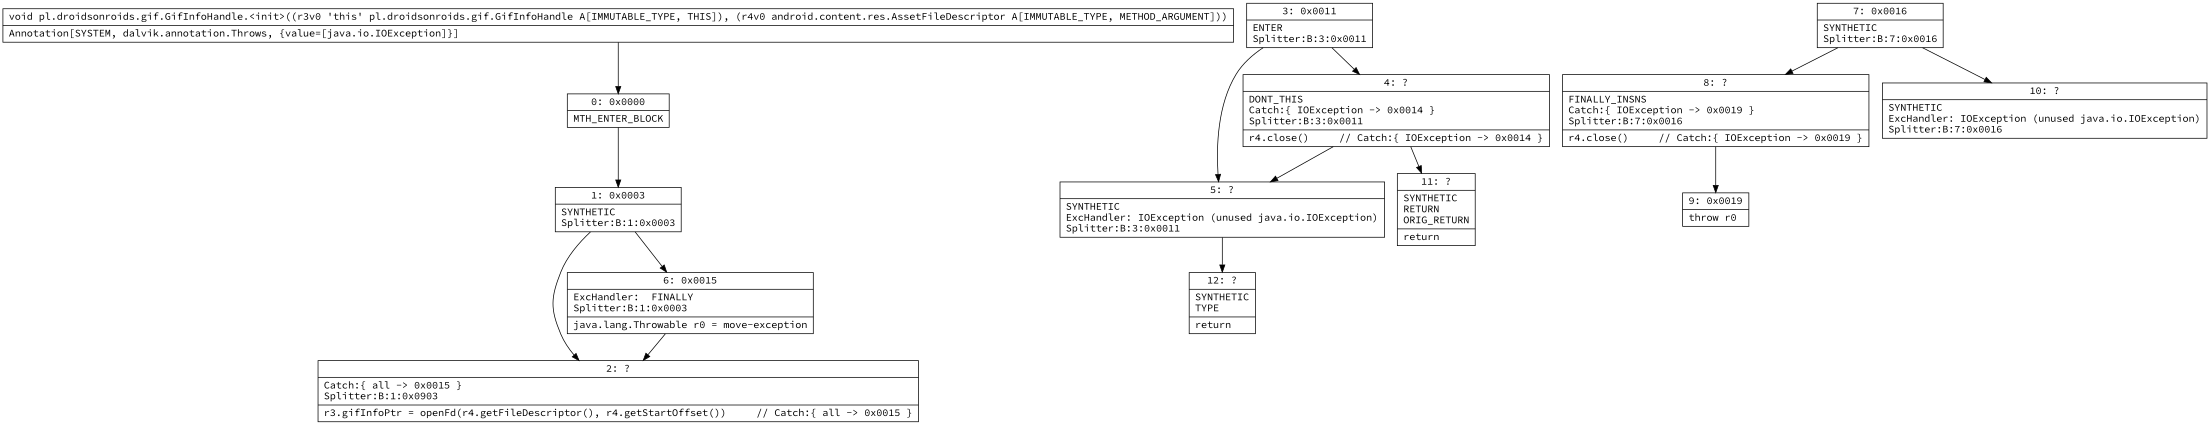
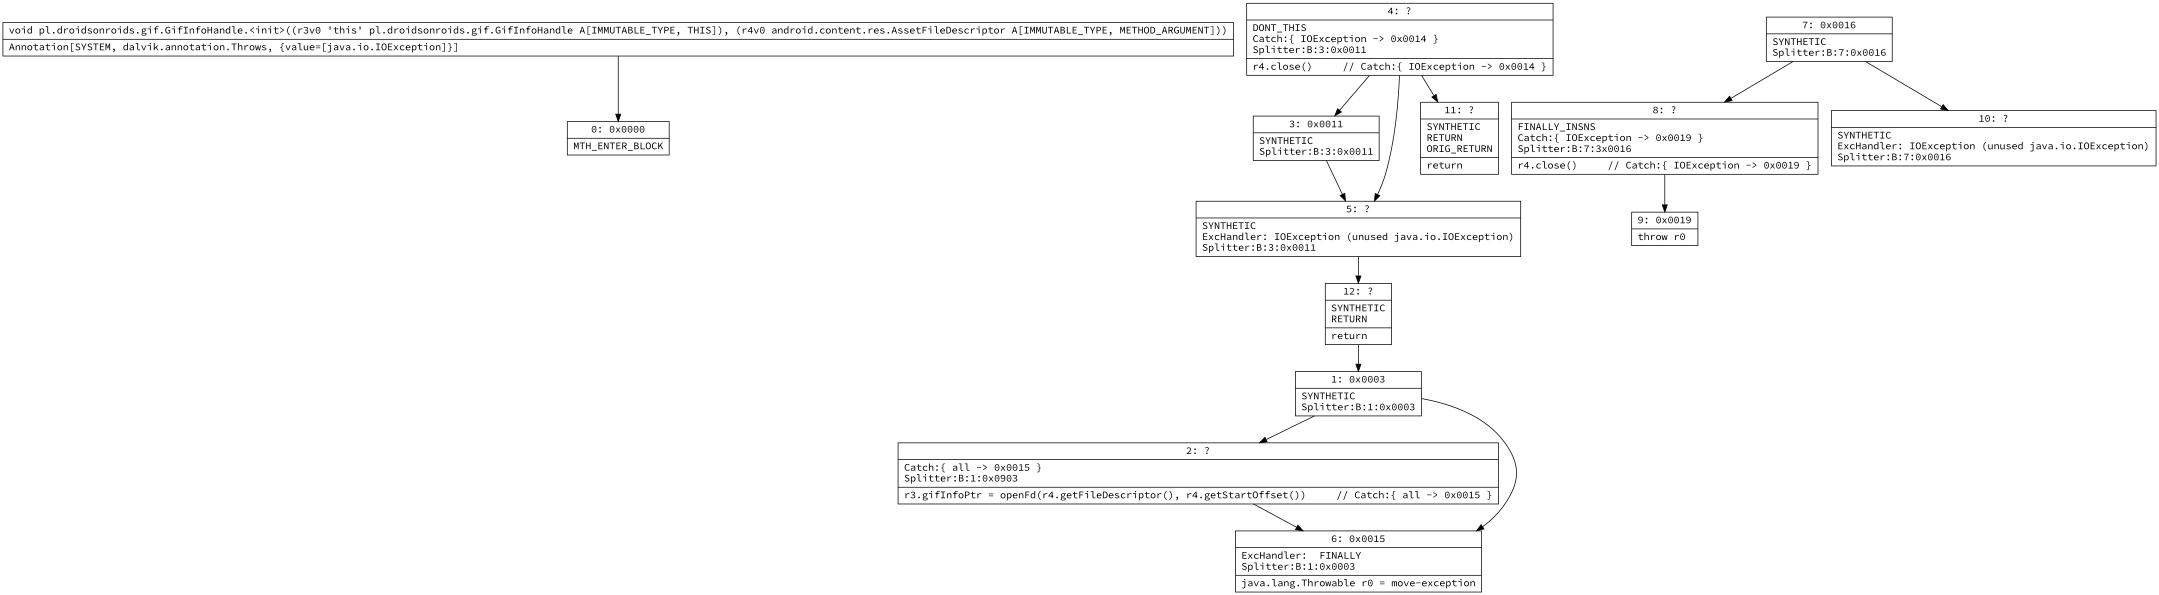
(1268, 28) -> (1286, 141)
(1343, 59) -> (1355, 93)
(1625, 121) -> (1575, 149)
(618, 154) -> (1358, 354)
(1207, 308) -> (1349, 319)
(657, 344) -> (1275, 516)
